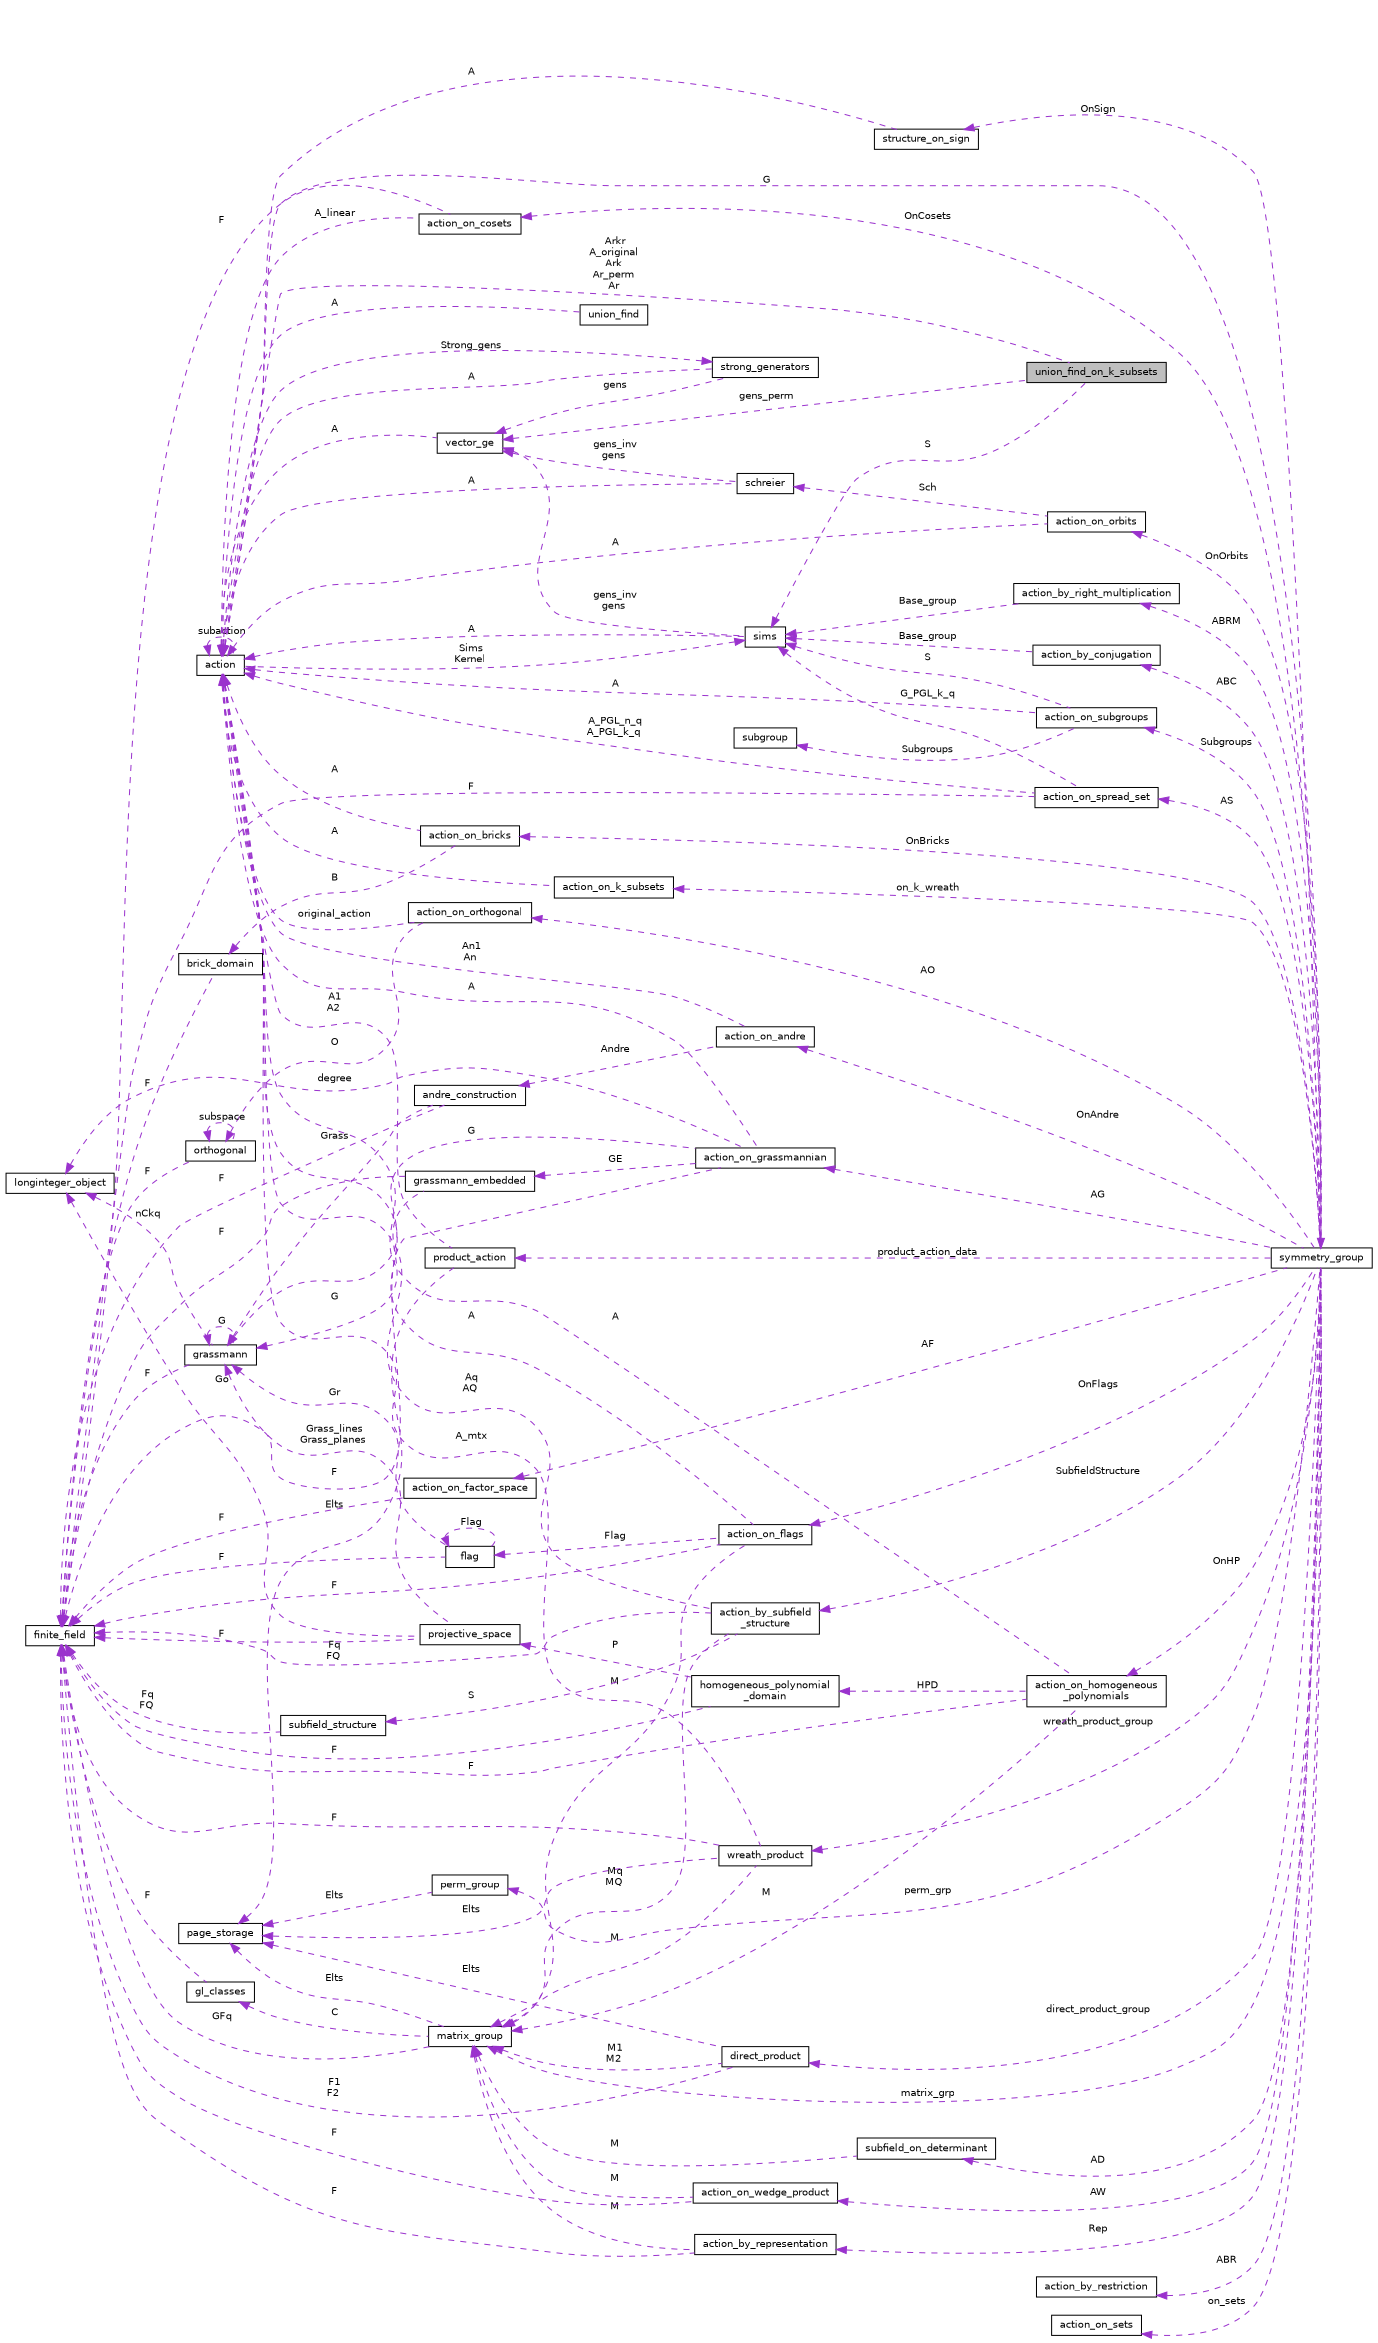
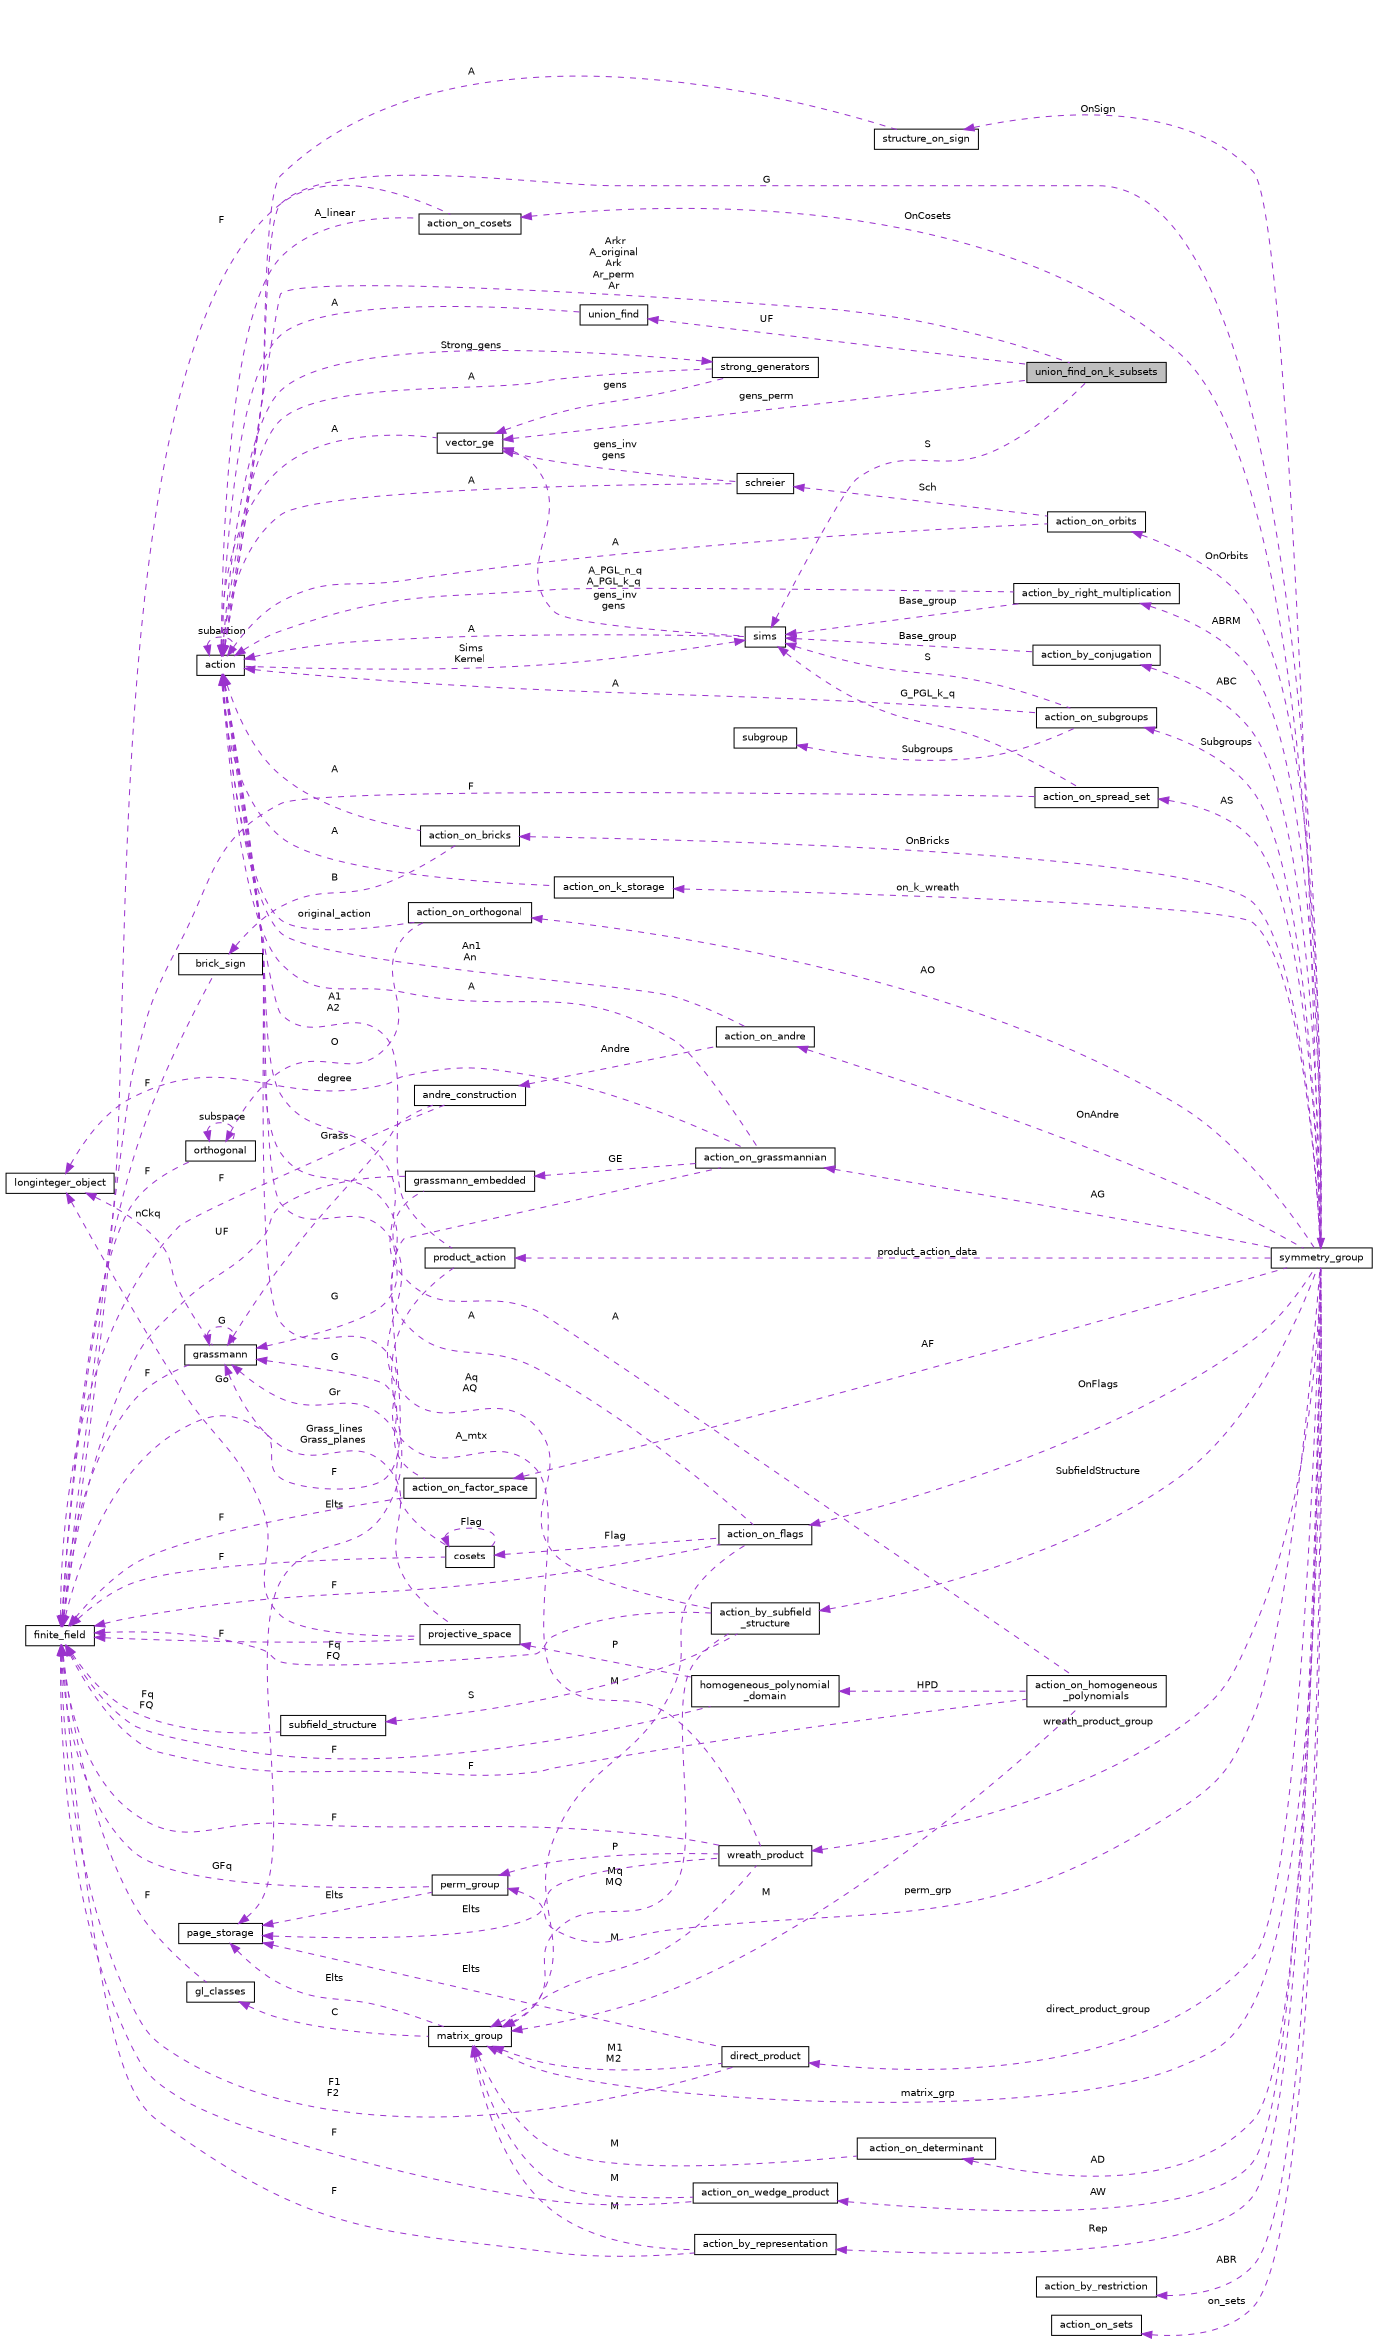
none -> (842, 342)
(642, 750) -> (624, 588)
(614, 887) -> (614, 887)
(221, 964) -> (221, 964)
(409, 1159) -> (381, 1382)
(221, 1232) -> (221, 1232)
(1285, 1498) -> none
(470, 1557) -> (470, 1557)
none -> (613, 1856)
(142, 1970) -> (174, 1870)
(926, 2149) -> (926, 2149)
